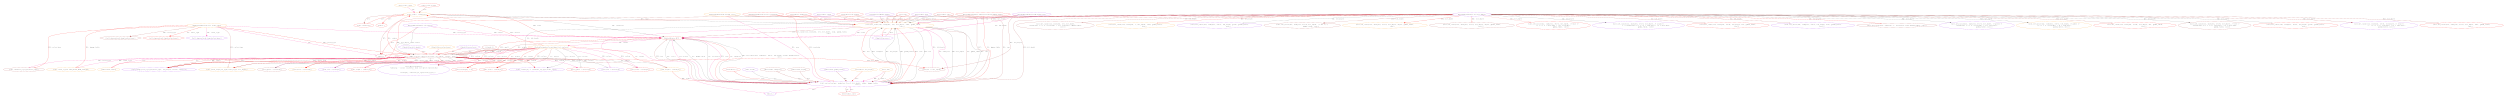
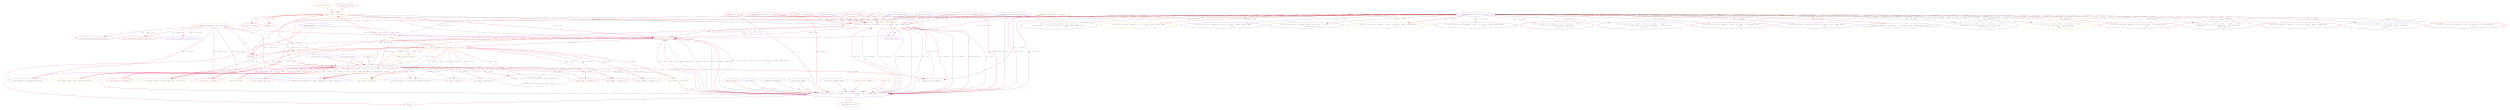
(517, 62) -> (418, 50)
